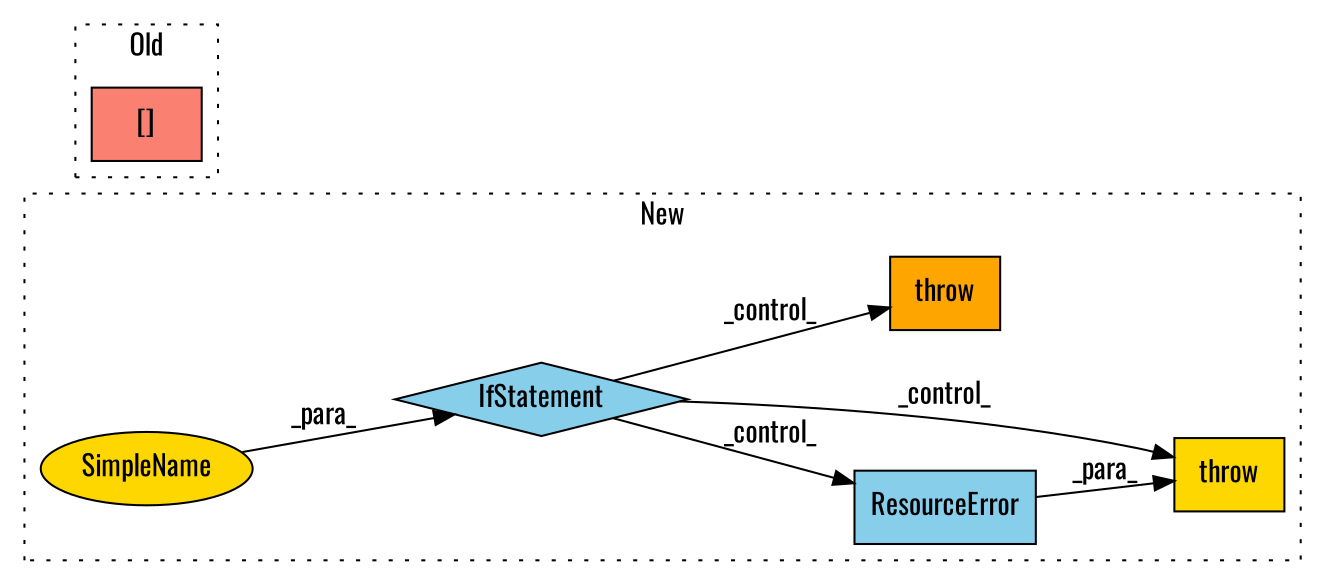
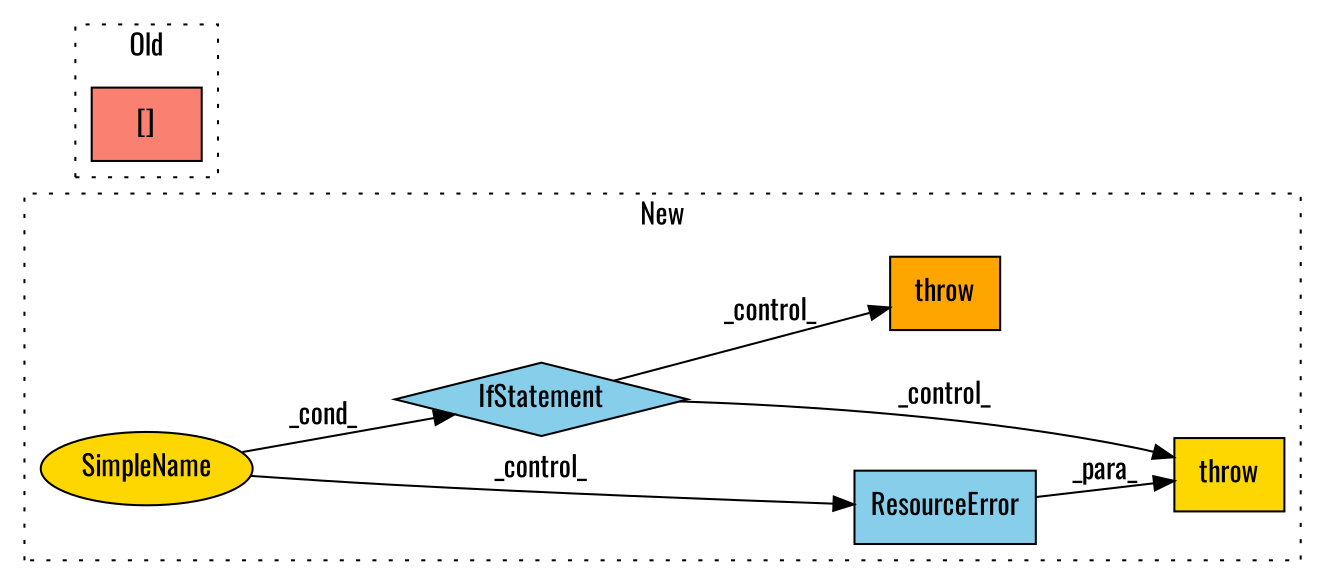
(324, 417) -> (324, 417)
(723, 448) -> (542, 492)
